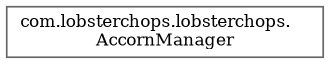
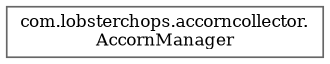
(165, 32) -> (165, 32)
